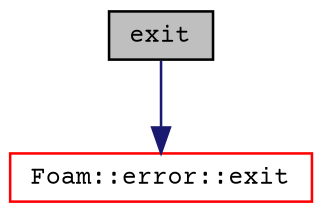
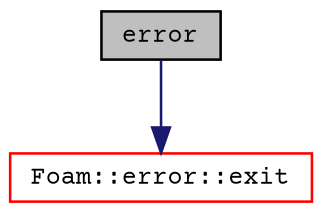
(161, 36) -> (161, 36)
